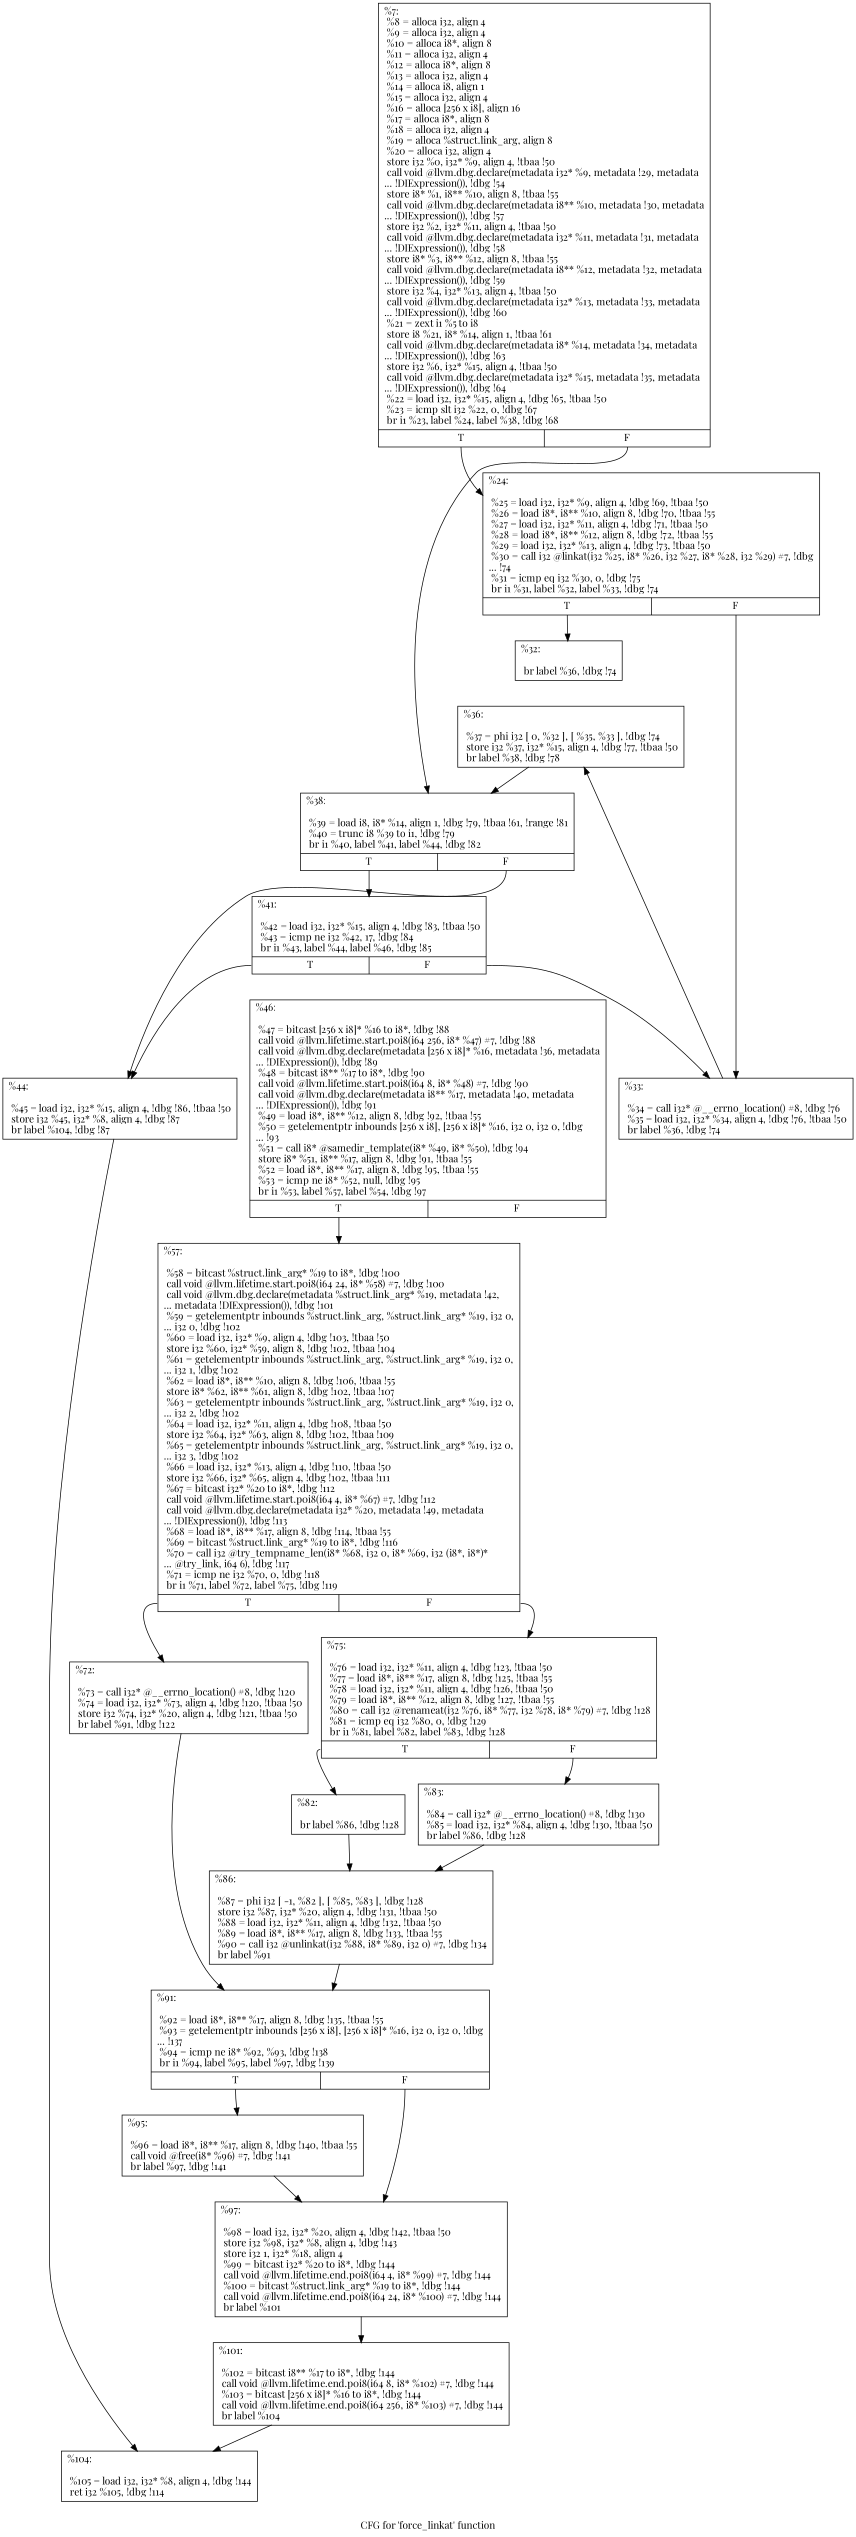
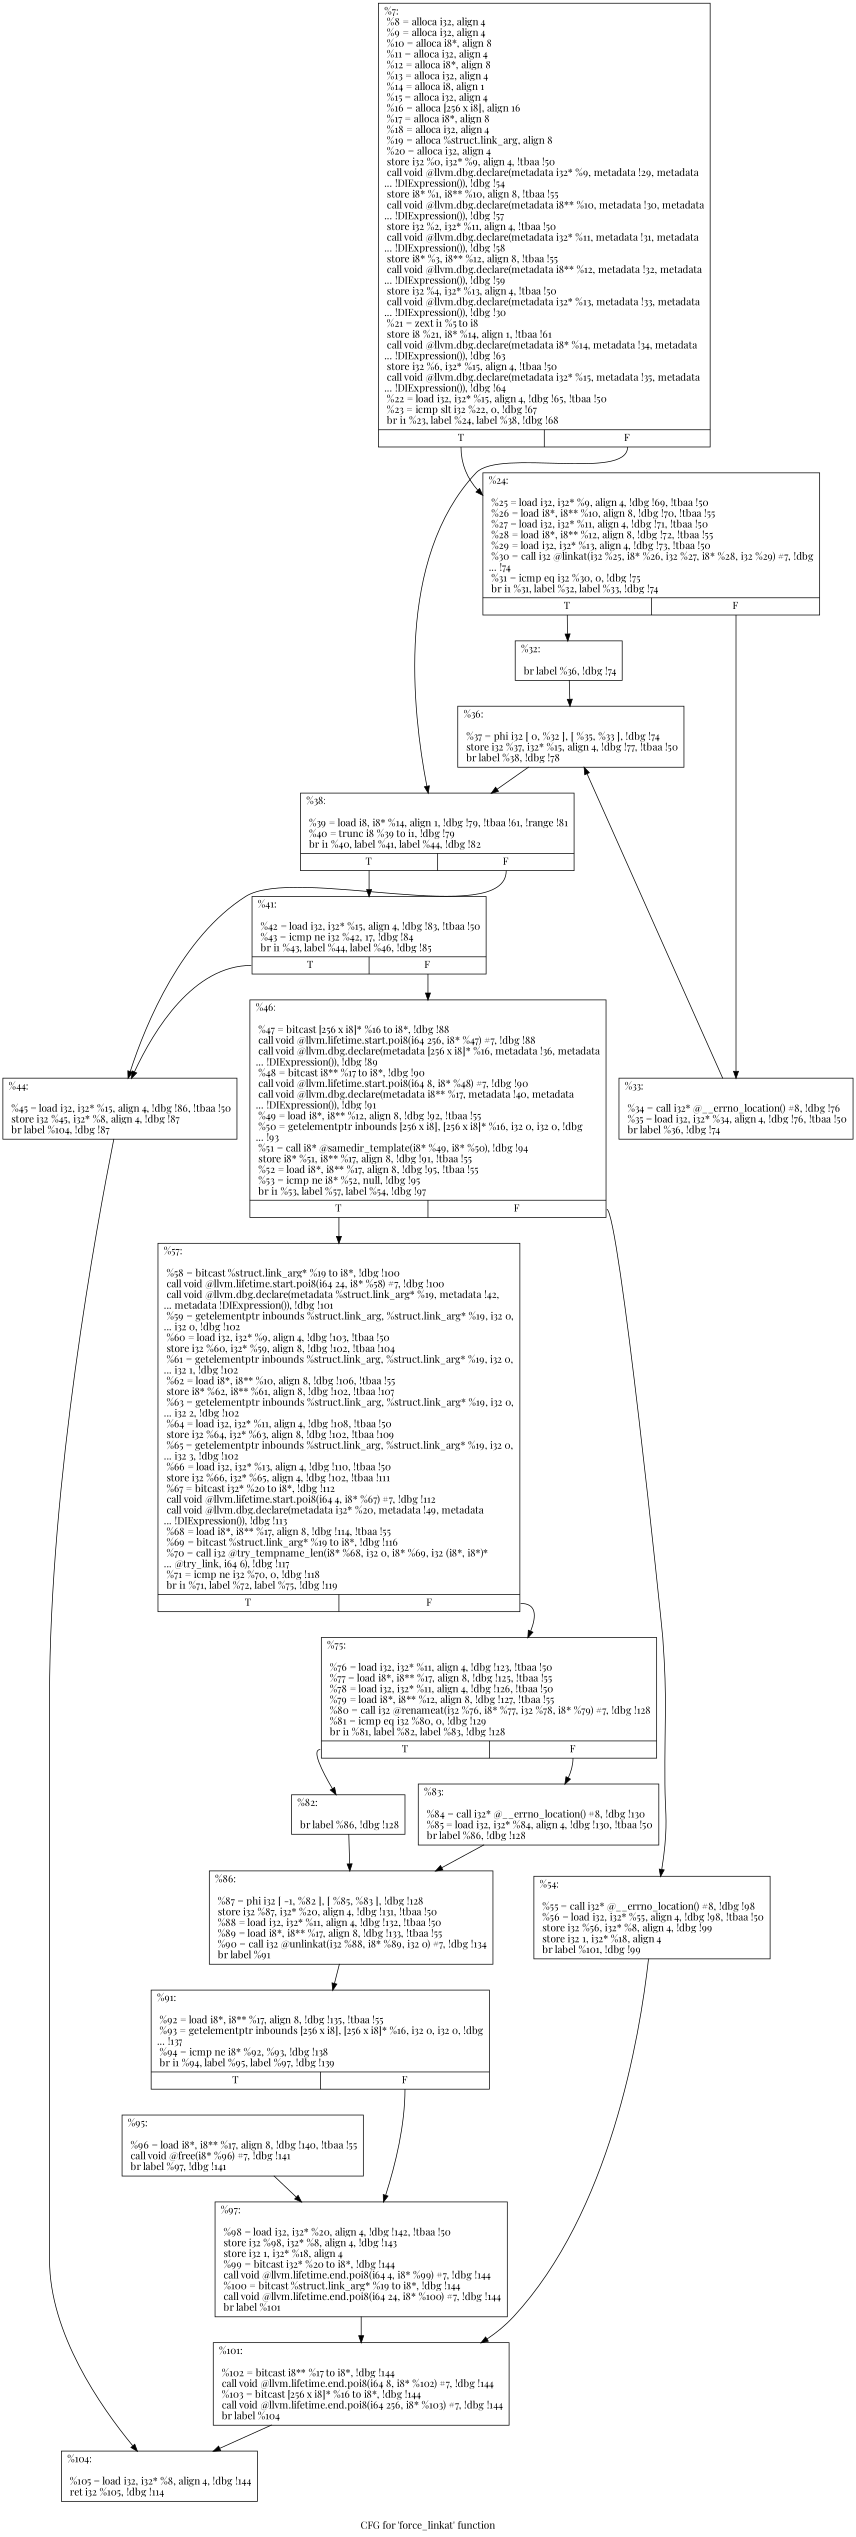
(446, 313) -> (445, 313)
none -> (570, 690)
(606, 997) -> (428, 983)
(189, 1698) -> none
none -> (652, 1918)
(236, 2099) -> none
